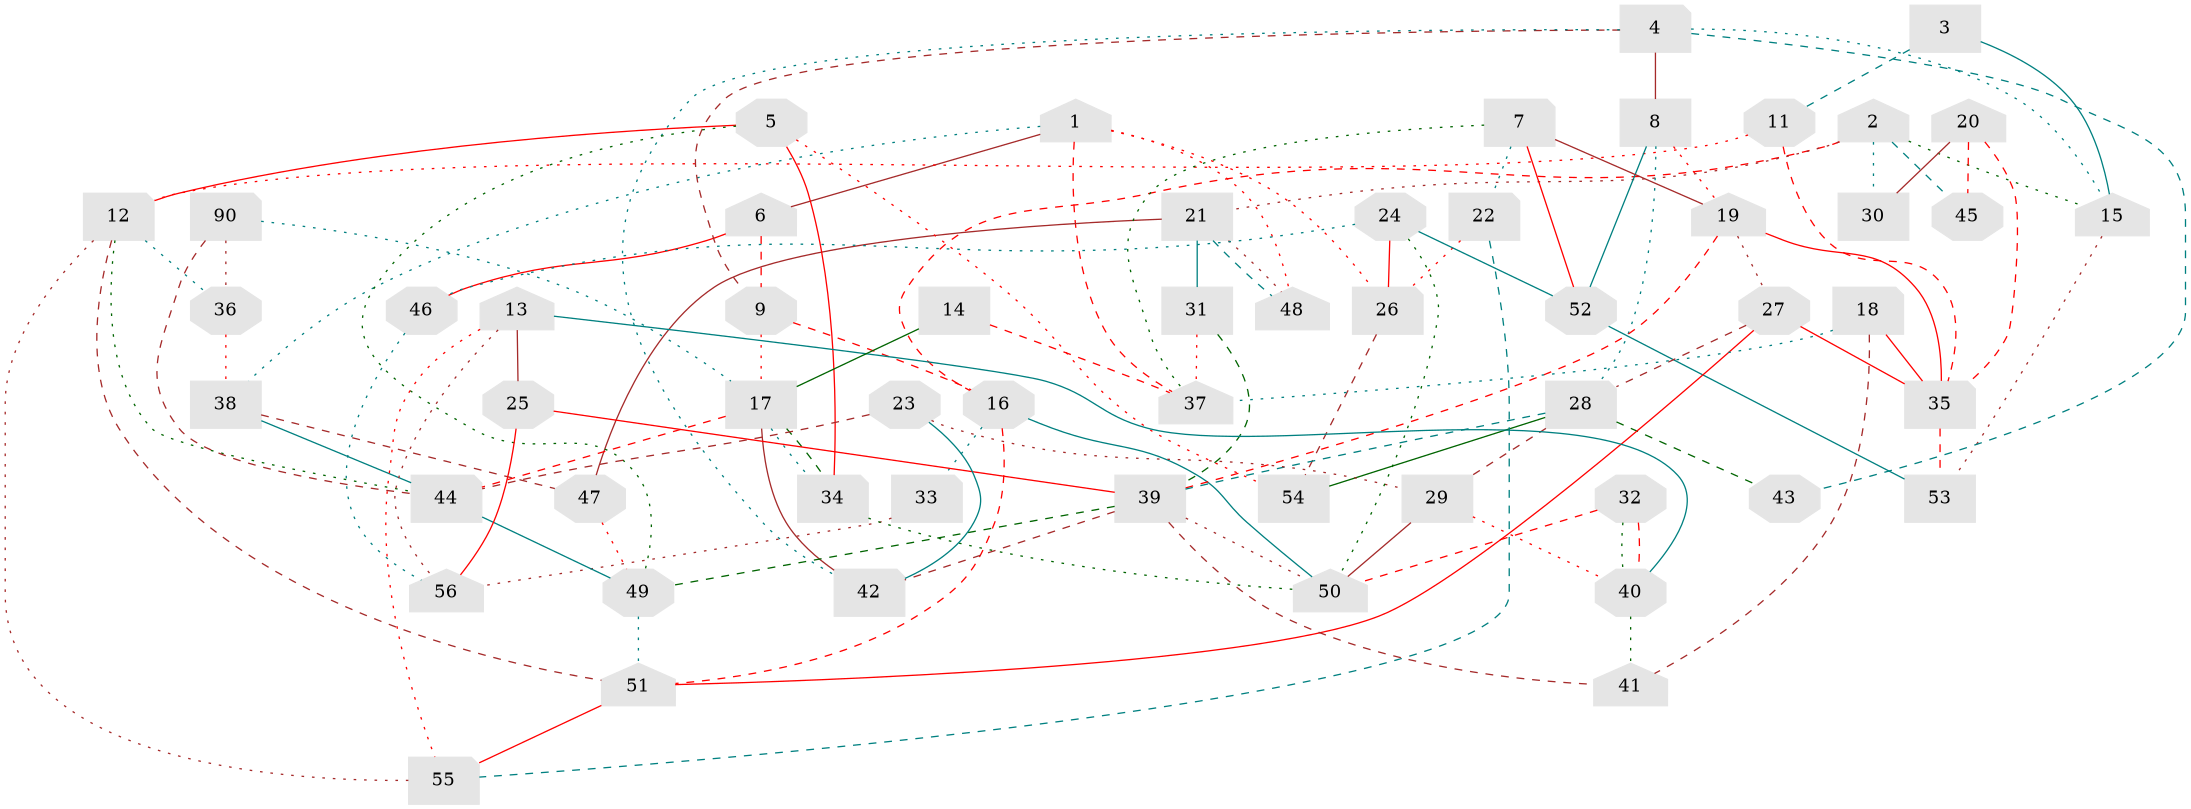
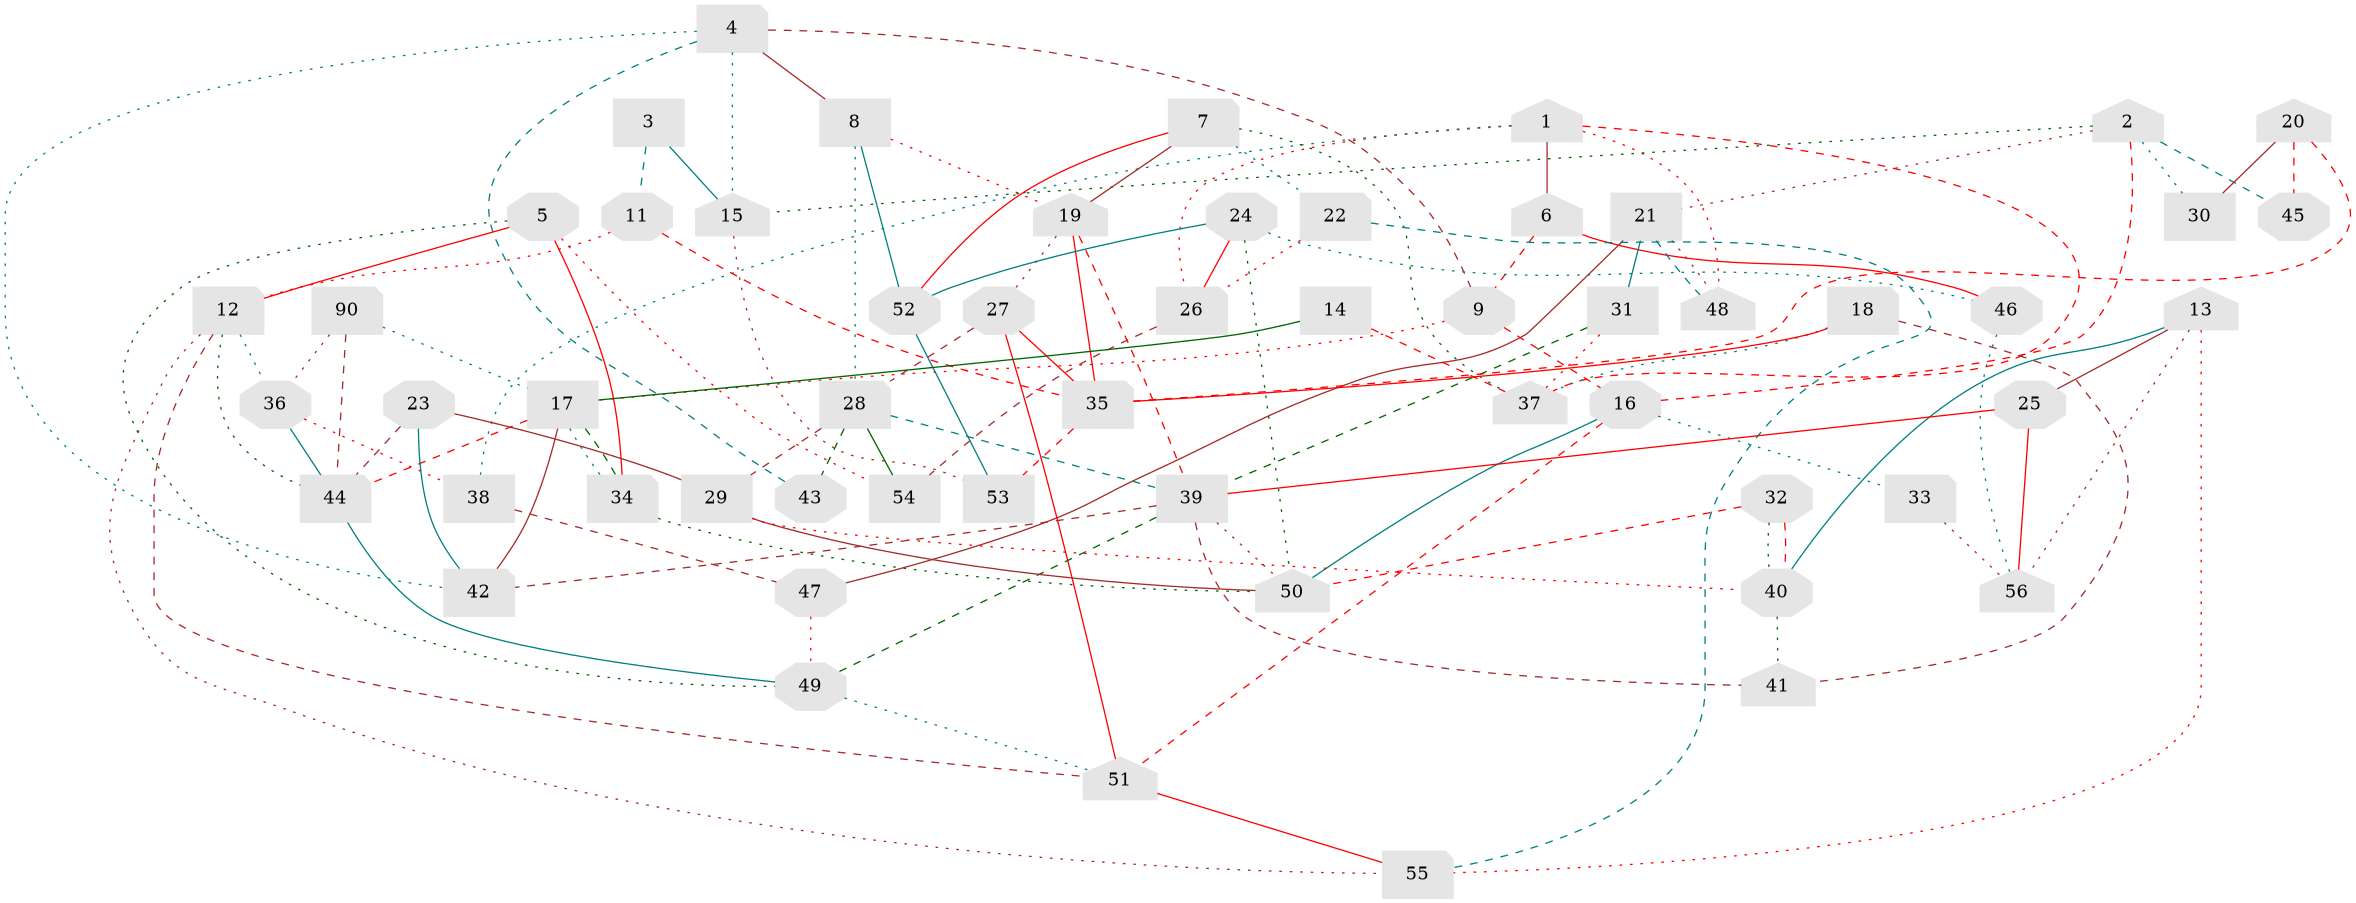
(336, 452) -> (306, 452)
(1189, 460) -> (569, 443)
